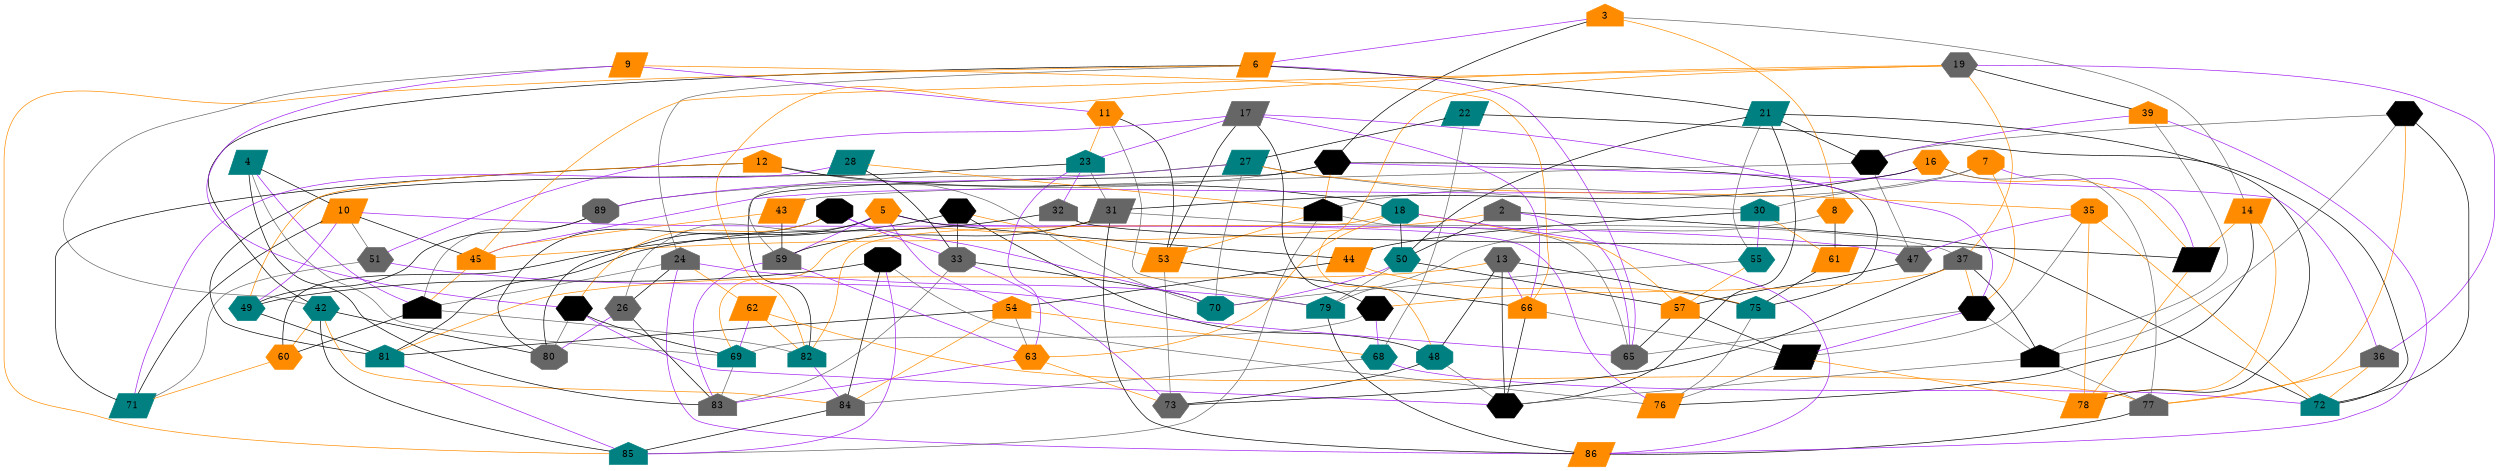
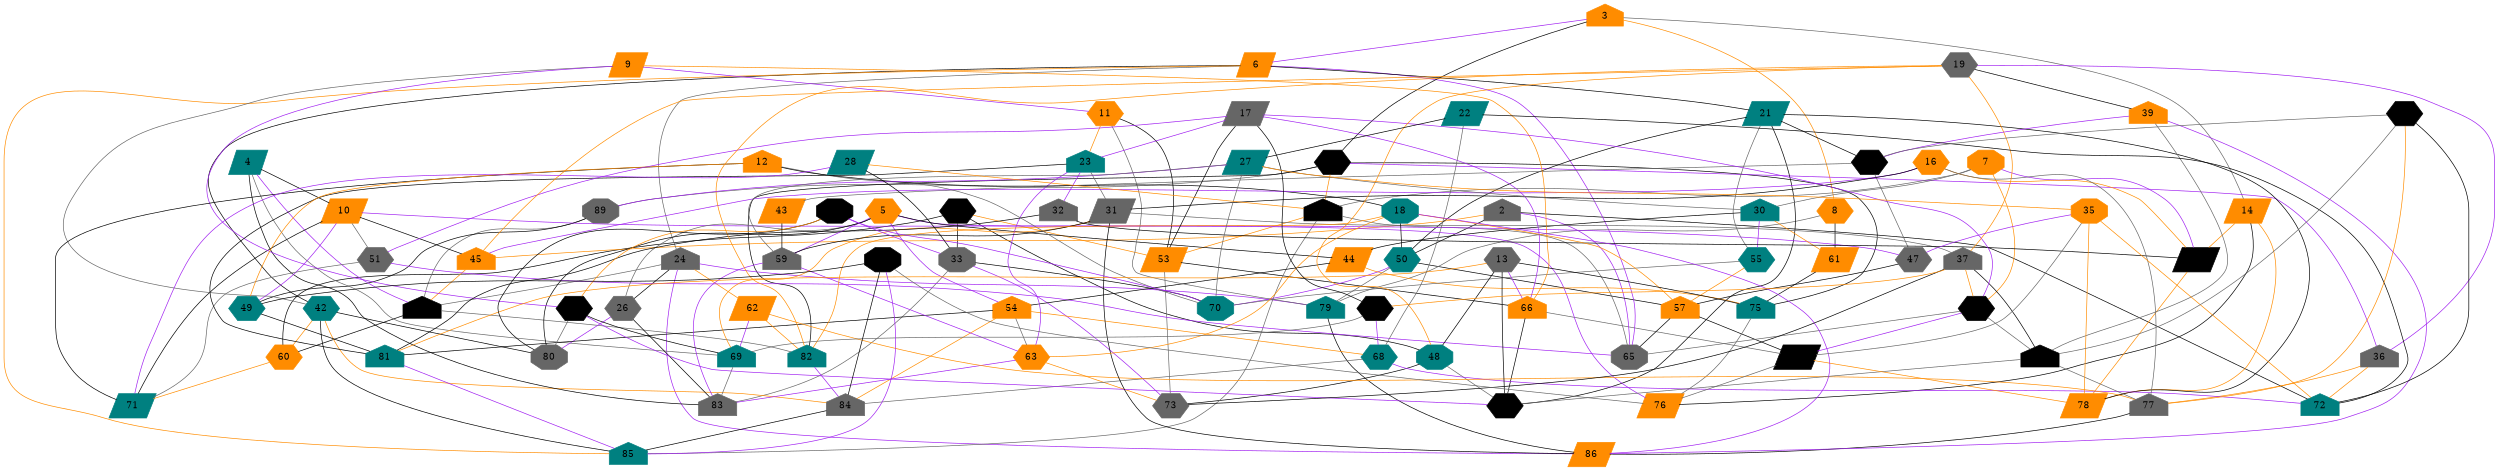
(625, 230) -> none
